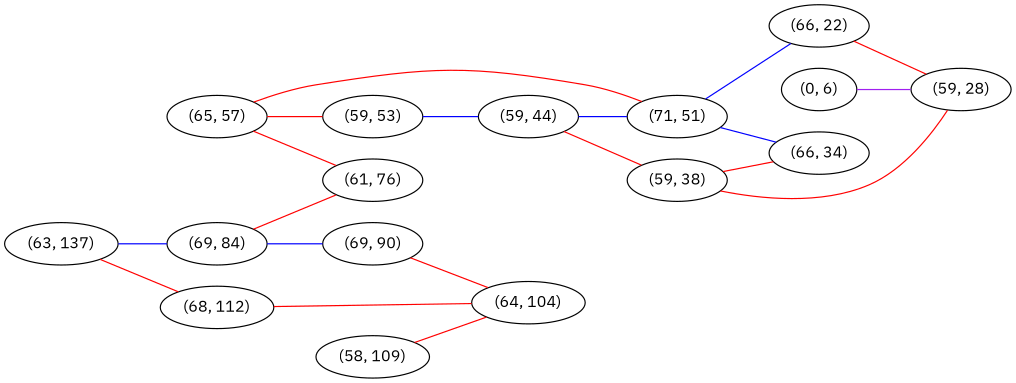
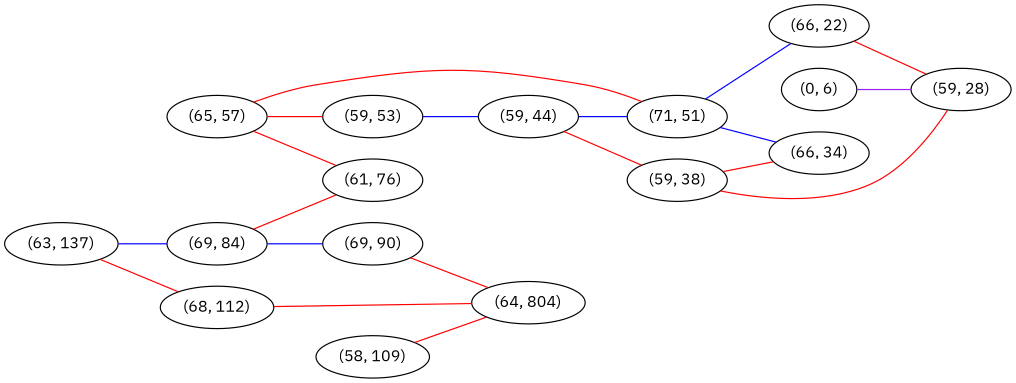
(528, 303) -> (528, 303)
